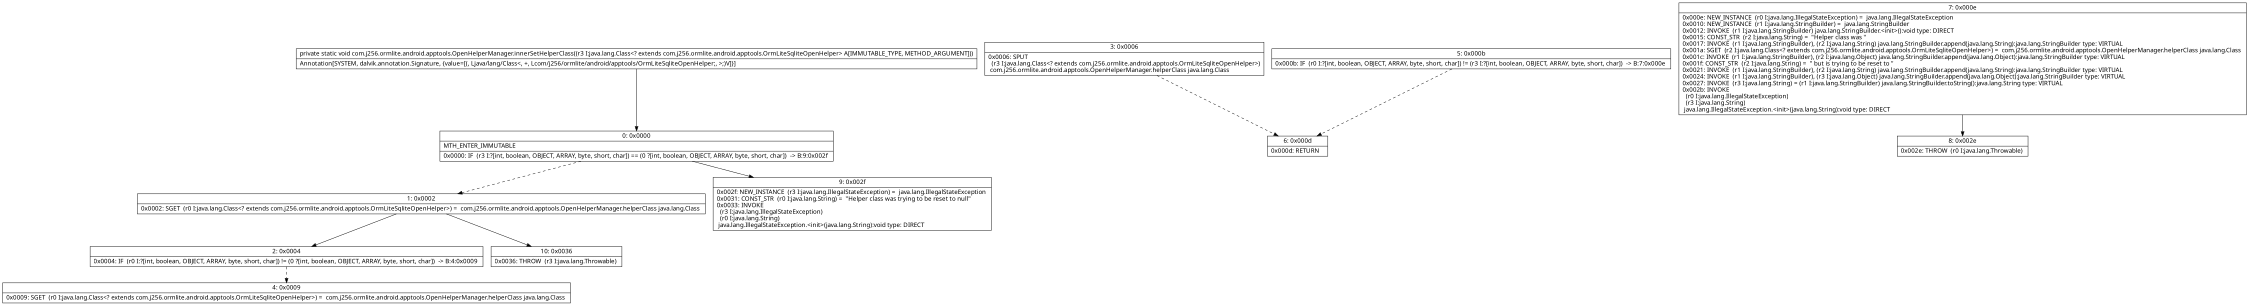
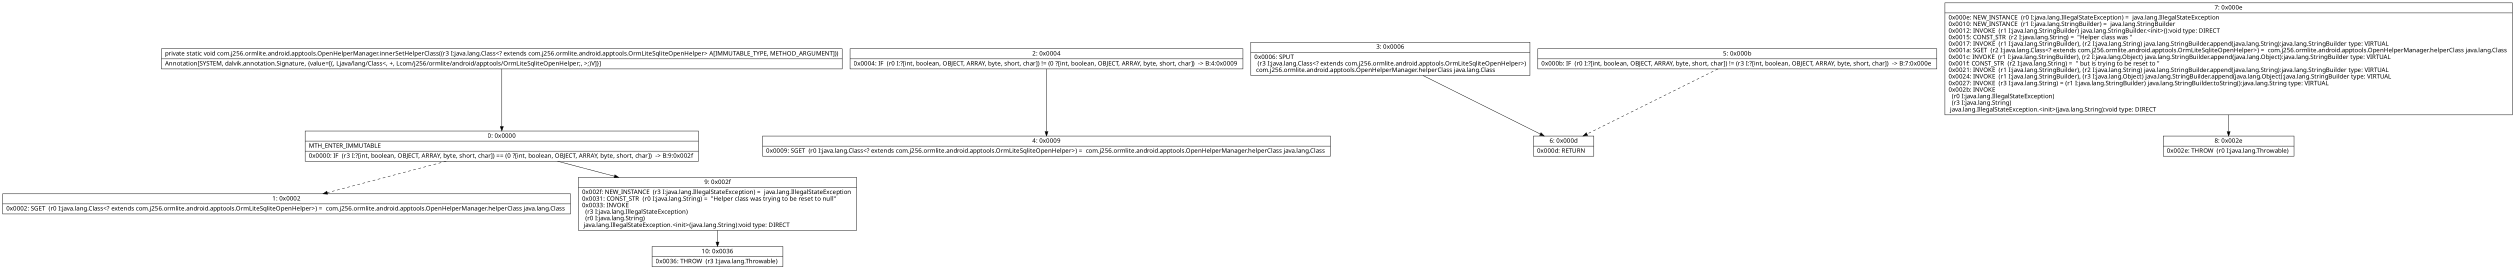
(1216, 105) -> (1482, 105)
(356, 229) -> none
(487, 229) -> (718, 236)
(287, 273) -> (1046, 100)
